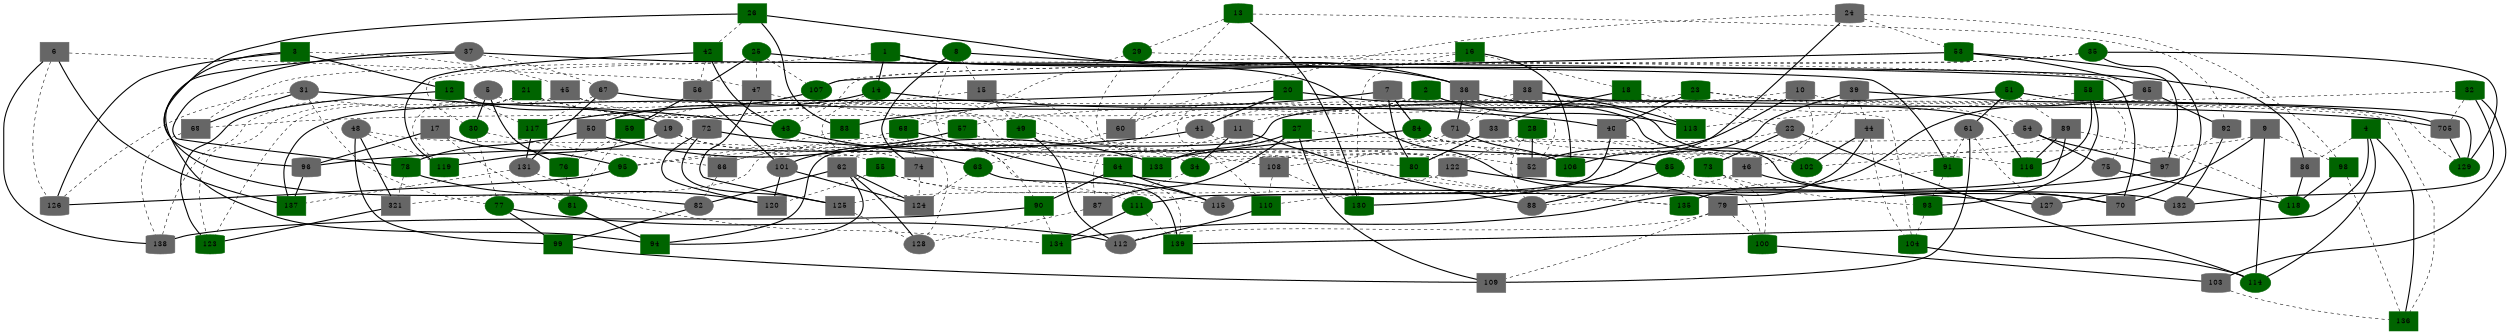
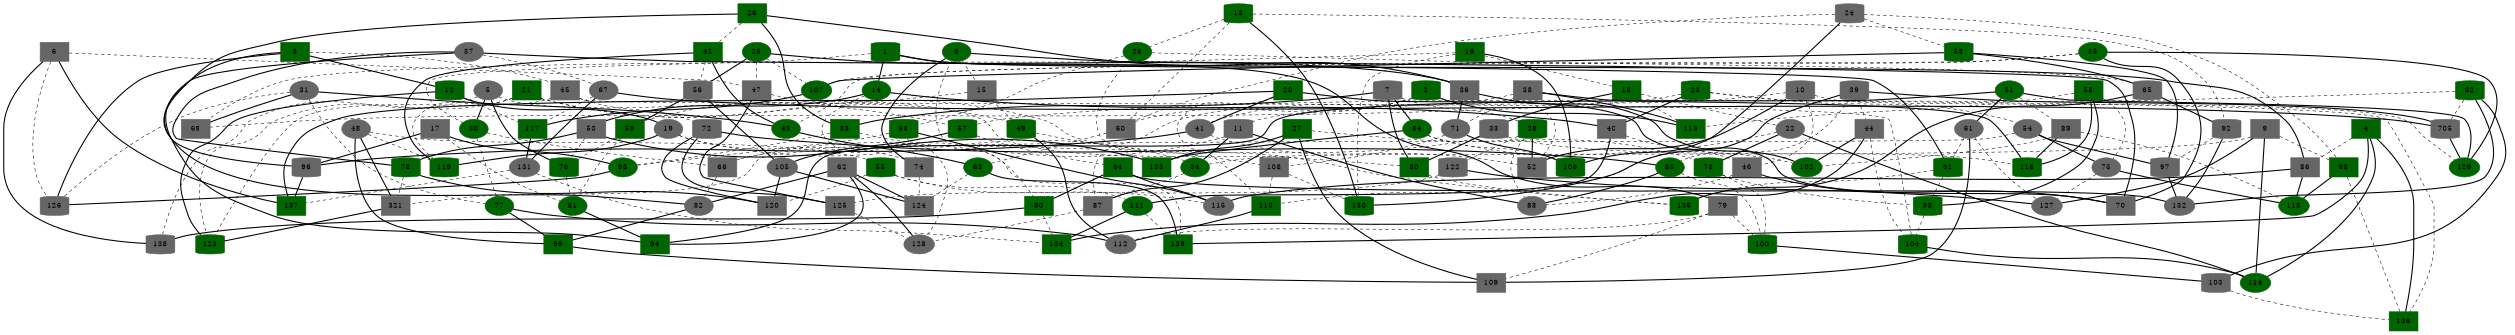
(1211, 152) -> none
(782, 167) -> (782, 167)
(142, 176) -> none
none -> (2077, 187)
(2006, 188) -> (2173, 189)
(1661, 193) -> (1760, 178)
